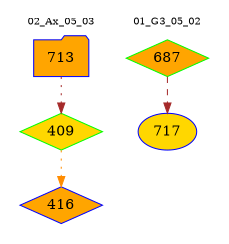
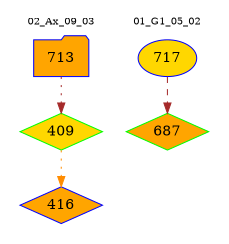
(61, 22) -> (61, 22)
(167, 22) -> (167, 22)
(167, 90) -> (167, 90)
